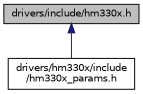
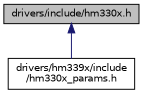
(71, 74) -> (71, 74)
